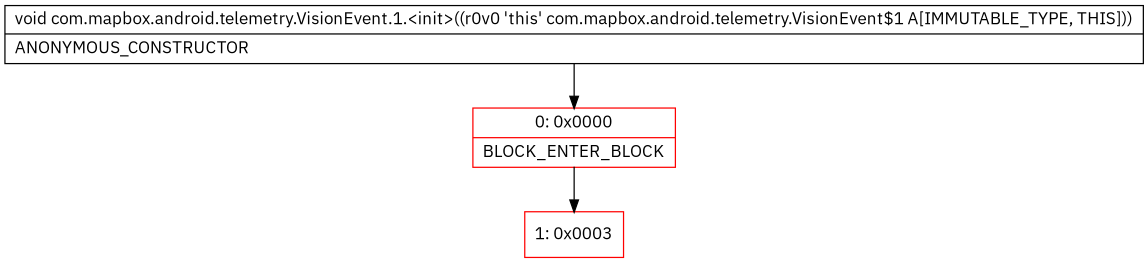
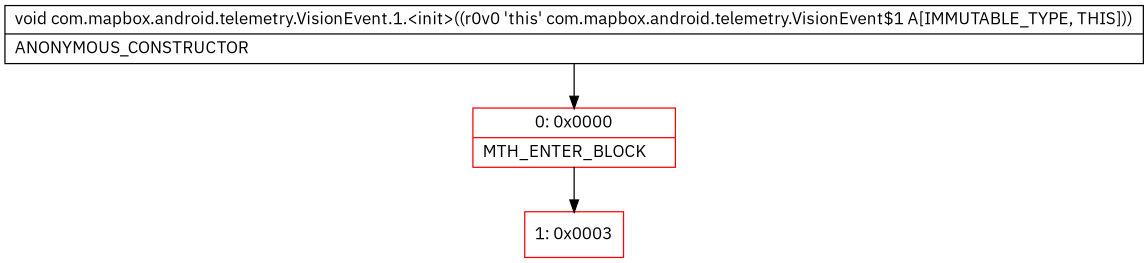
(574, 152) -> (565, 152)
